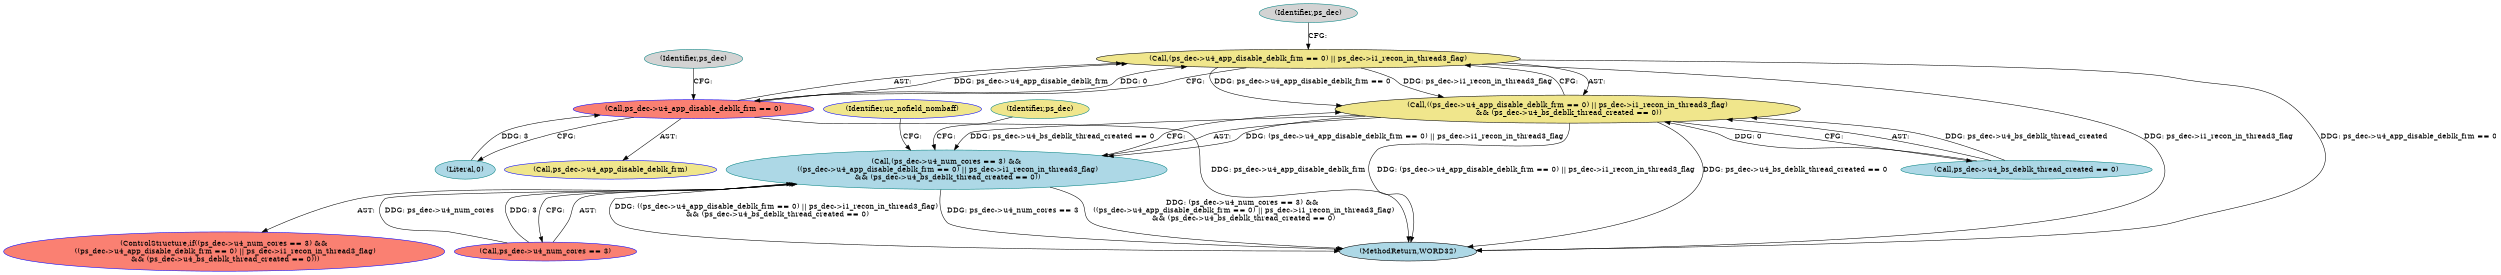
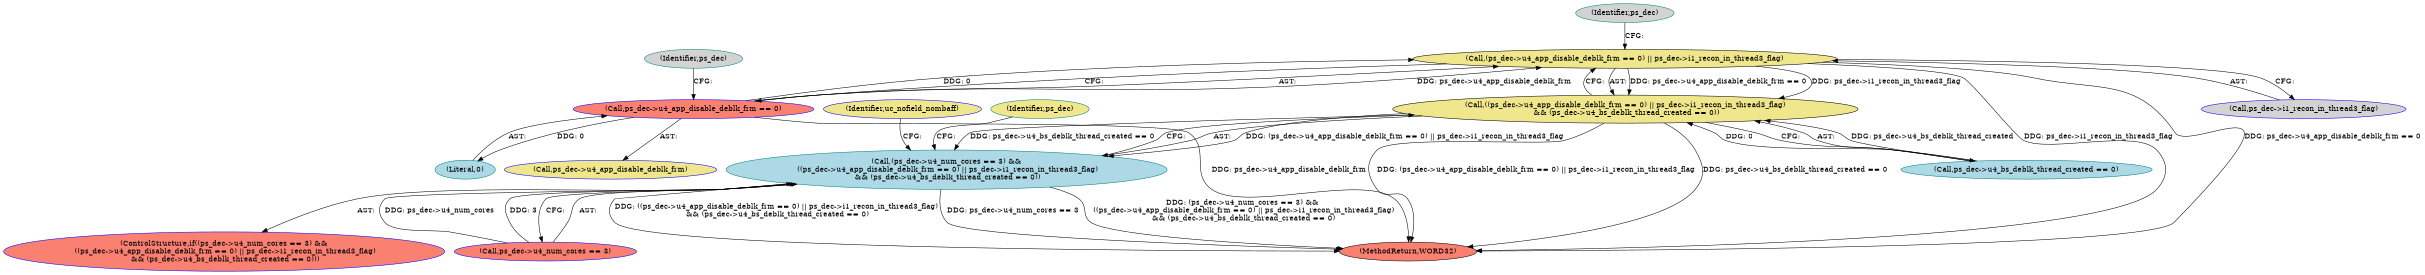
none -> (2304, 109)
(515, 137) -> (519, 137)
(568, 137) -> (571, 137)
(1408, 252) -> (1408, 252)
